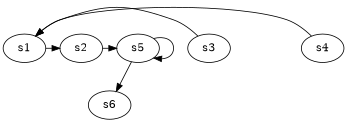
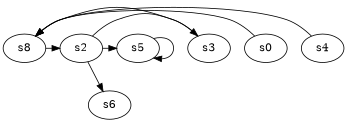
none -> (130, 16)
(24, 48) -> (24, 48)
none -> (266, 48)
(126, 73) -> (94, 73)
